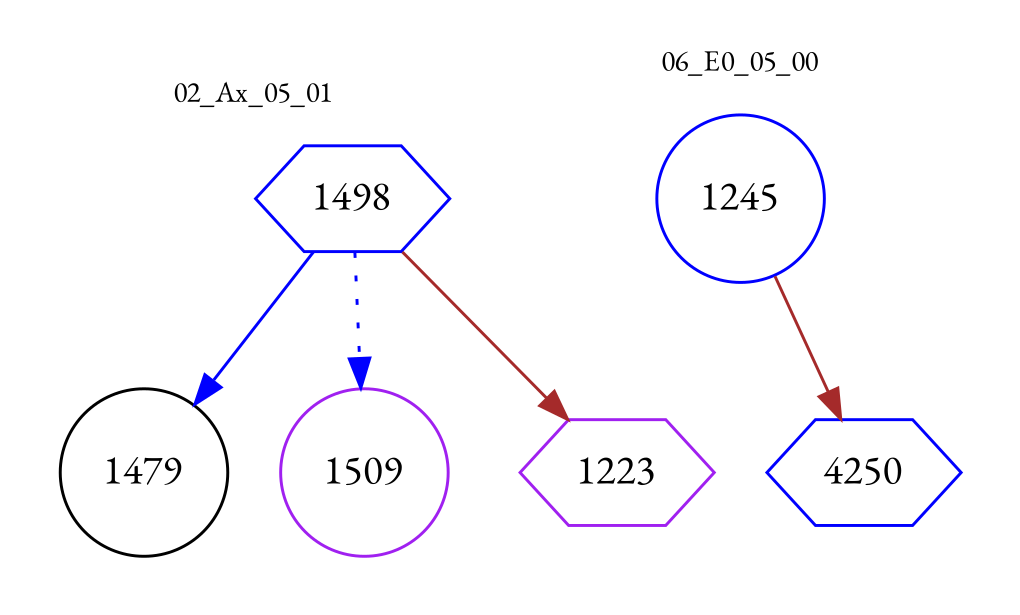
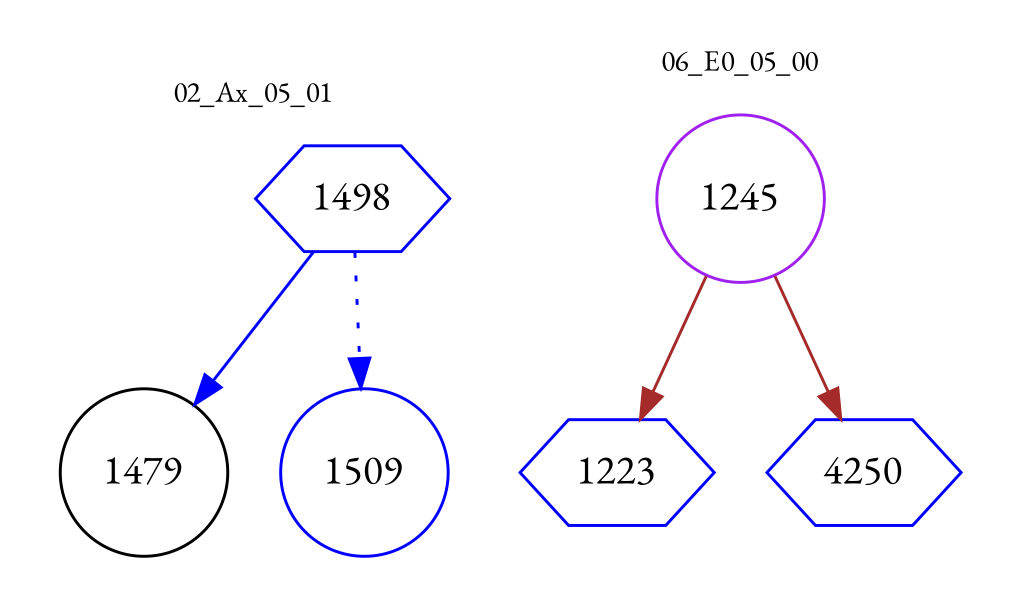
(741, 199) -> (741, 199)
(453, 303) -> (680, 334)
(364, 473) -> (364, 473)
(617, 473) -> (617, 473)
